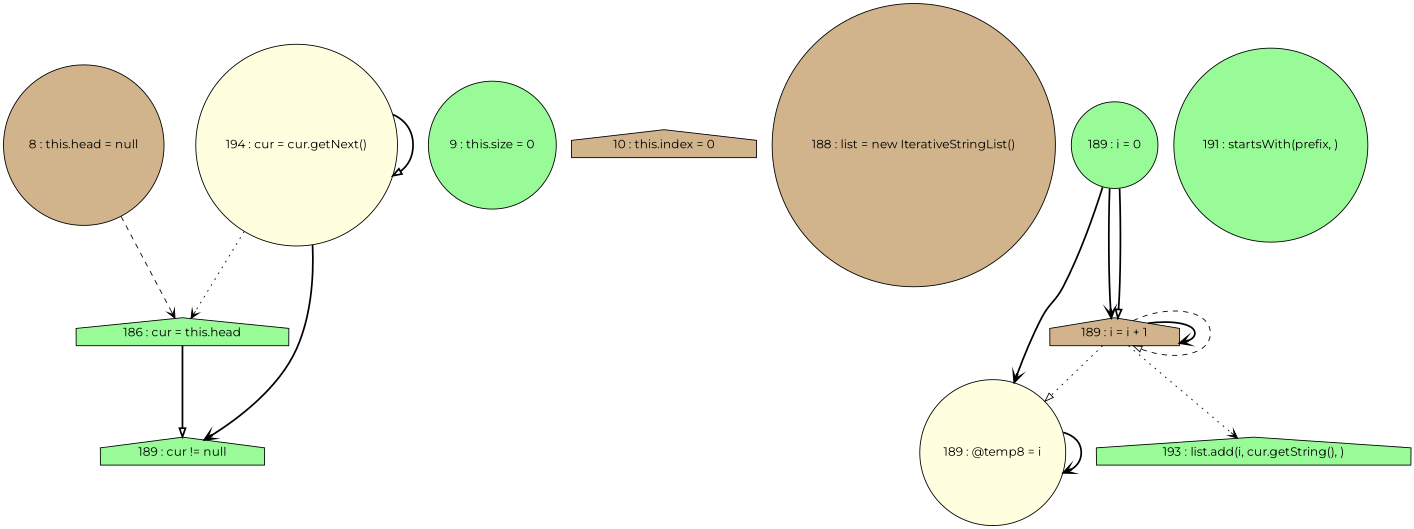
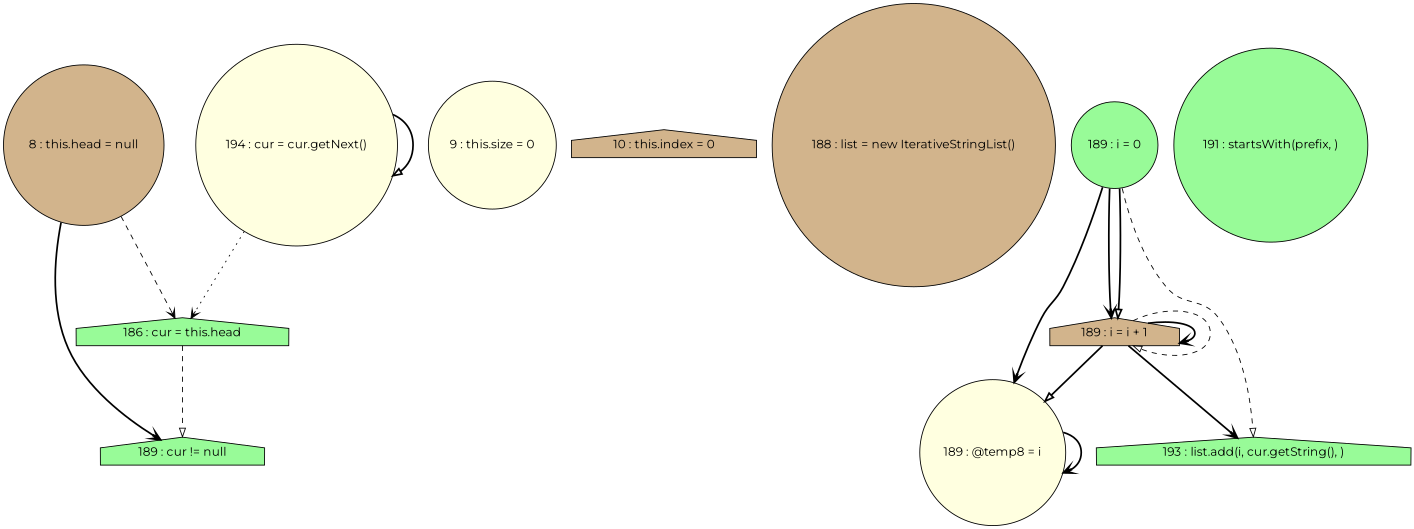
(492, 145) -> (492, 145)
none -> (1197, 303)
(293, 356) -> (67, 346)
(1077, 370) -> (1077, 370)
(182, 387) -> (182, 387)
(1180, 389) -> (1180, 389)
